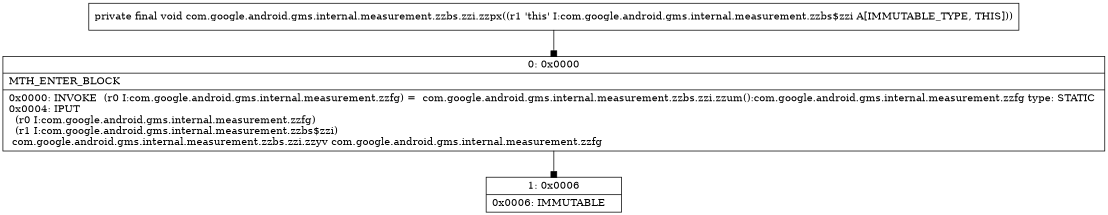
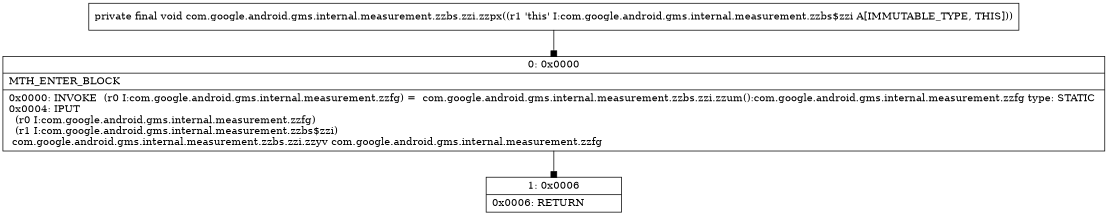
(554, 203) -> (543, 203)
